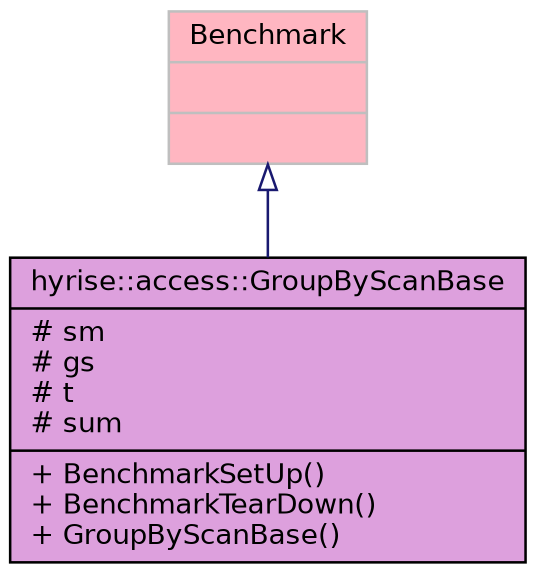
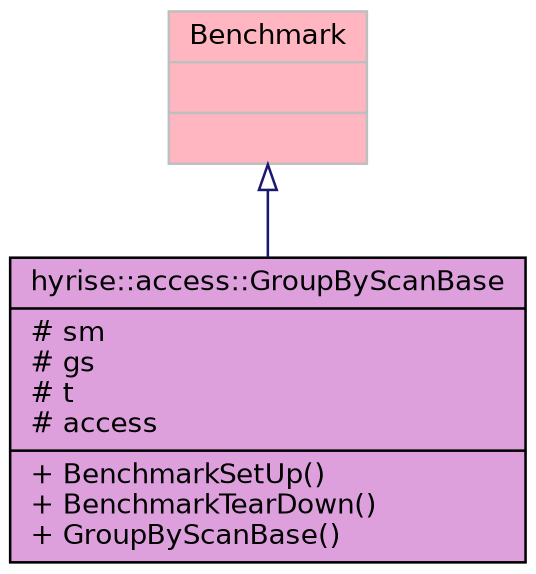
(77, 424) -> (95, 424)
